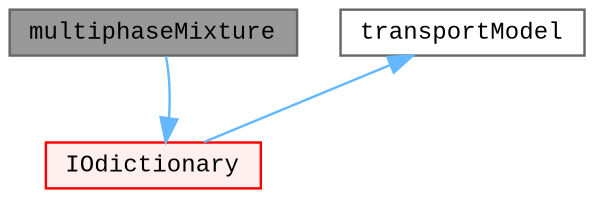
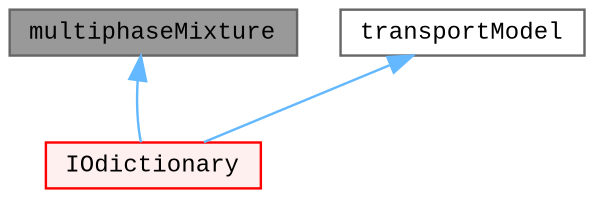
(169, 87) -> (137, 112)
